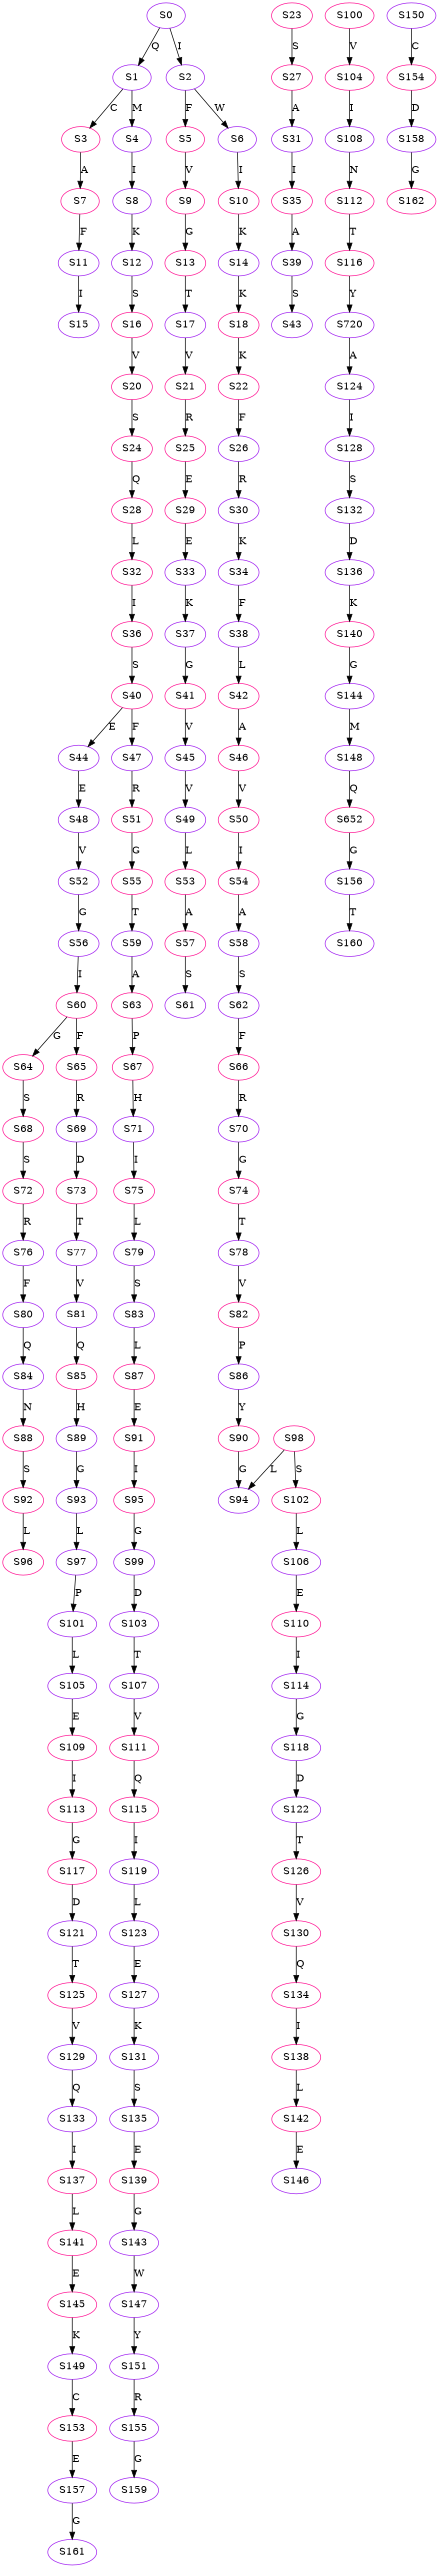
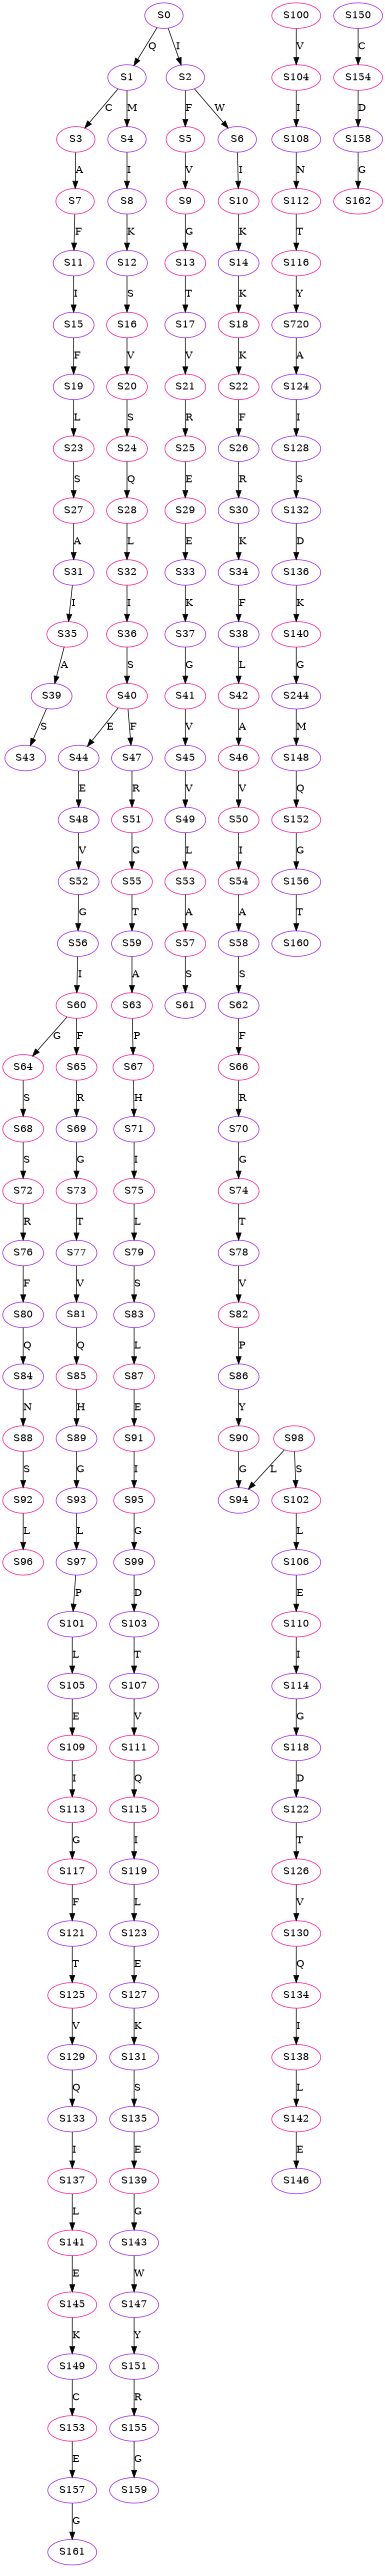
none -> (74, 387)
(350, 696) -> (296, 696)
(350, 820) -> (296, 820)
(81, 1160) -> (81, 1160)
(77, 1903) -> (76, 1903)
